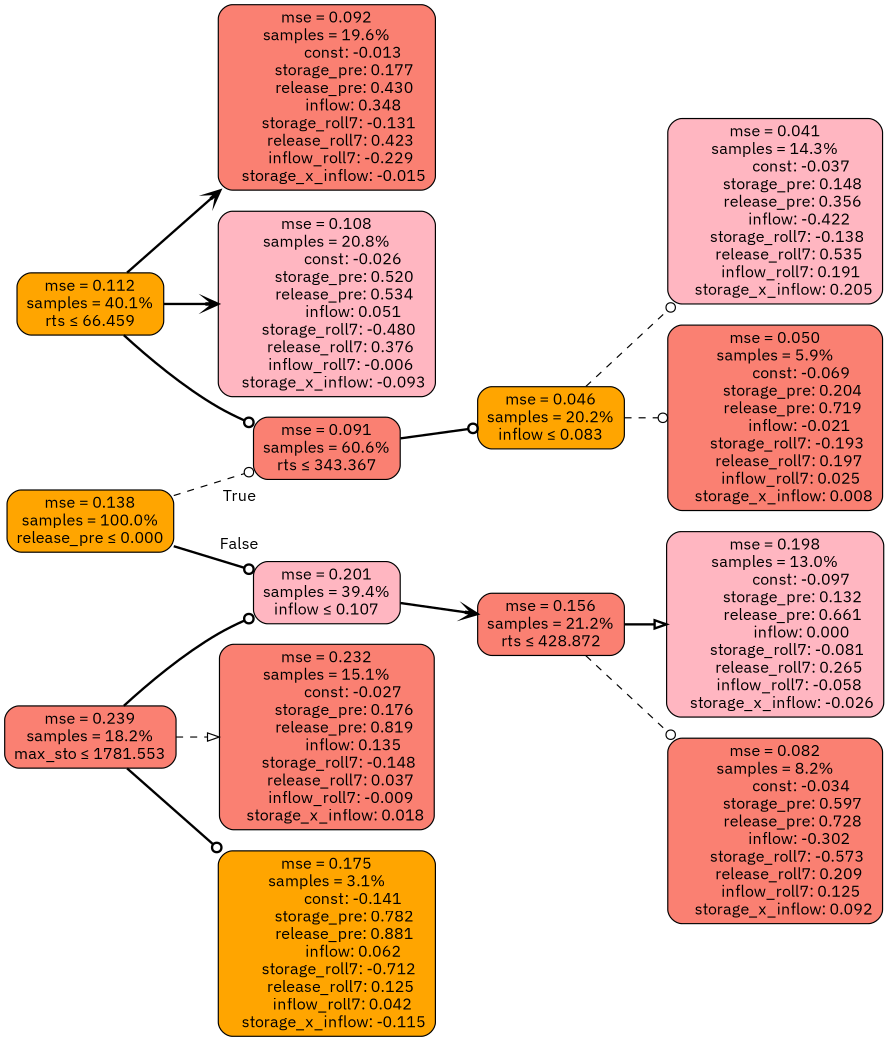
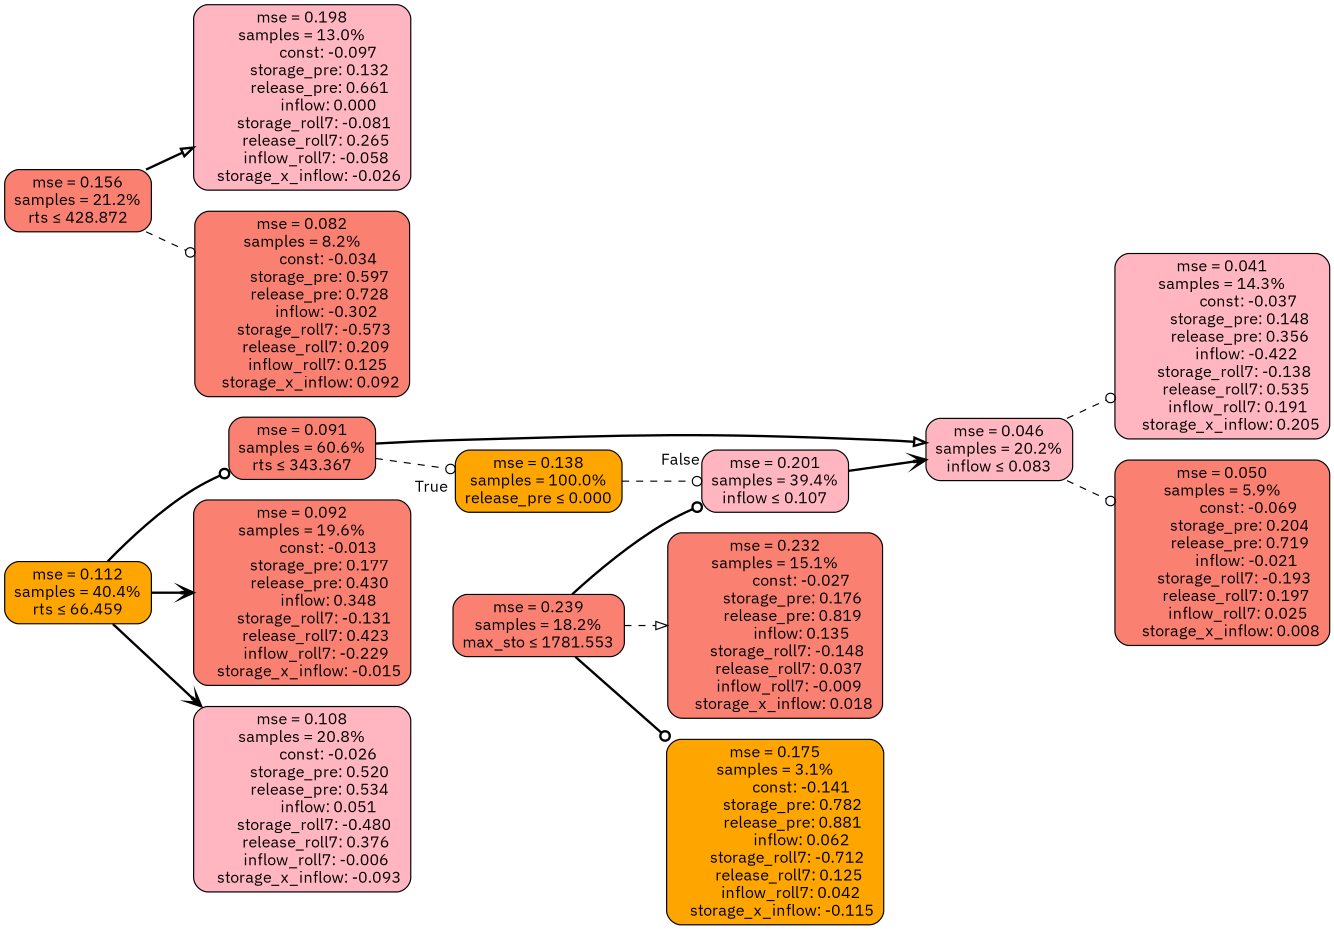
(90, 304) -> (78, 593)
(551, 418) -> (999, 449)
(434, 434) -> (645, 435)
(209, 485) -> (411, 463)
(209, 557) -> (657, 481)
(433, 608) -> (881, 466)
